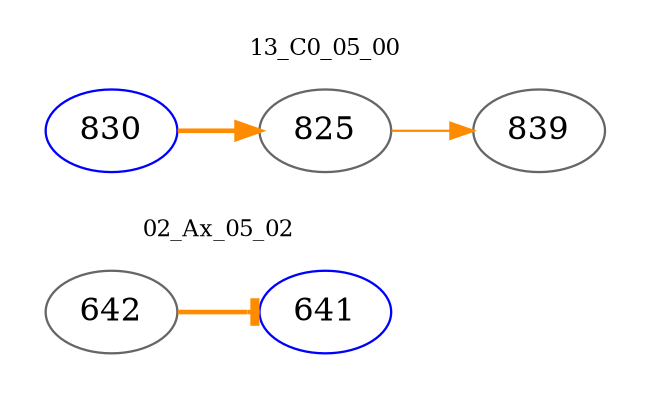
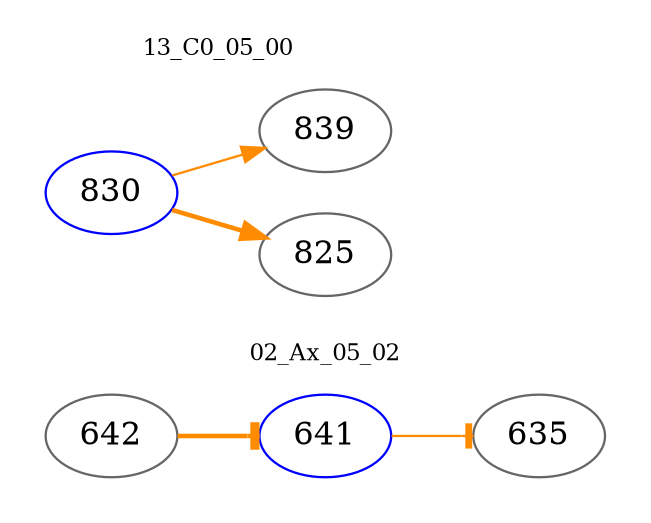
(421, 131) -> (207, 165)
none -> (539, 436)
